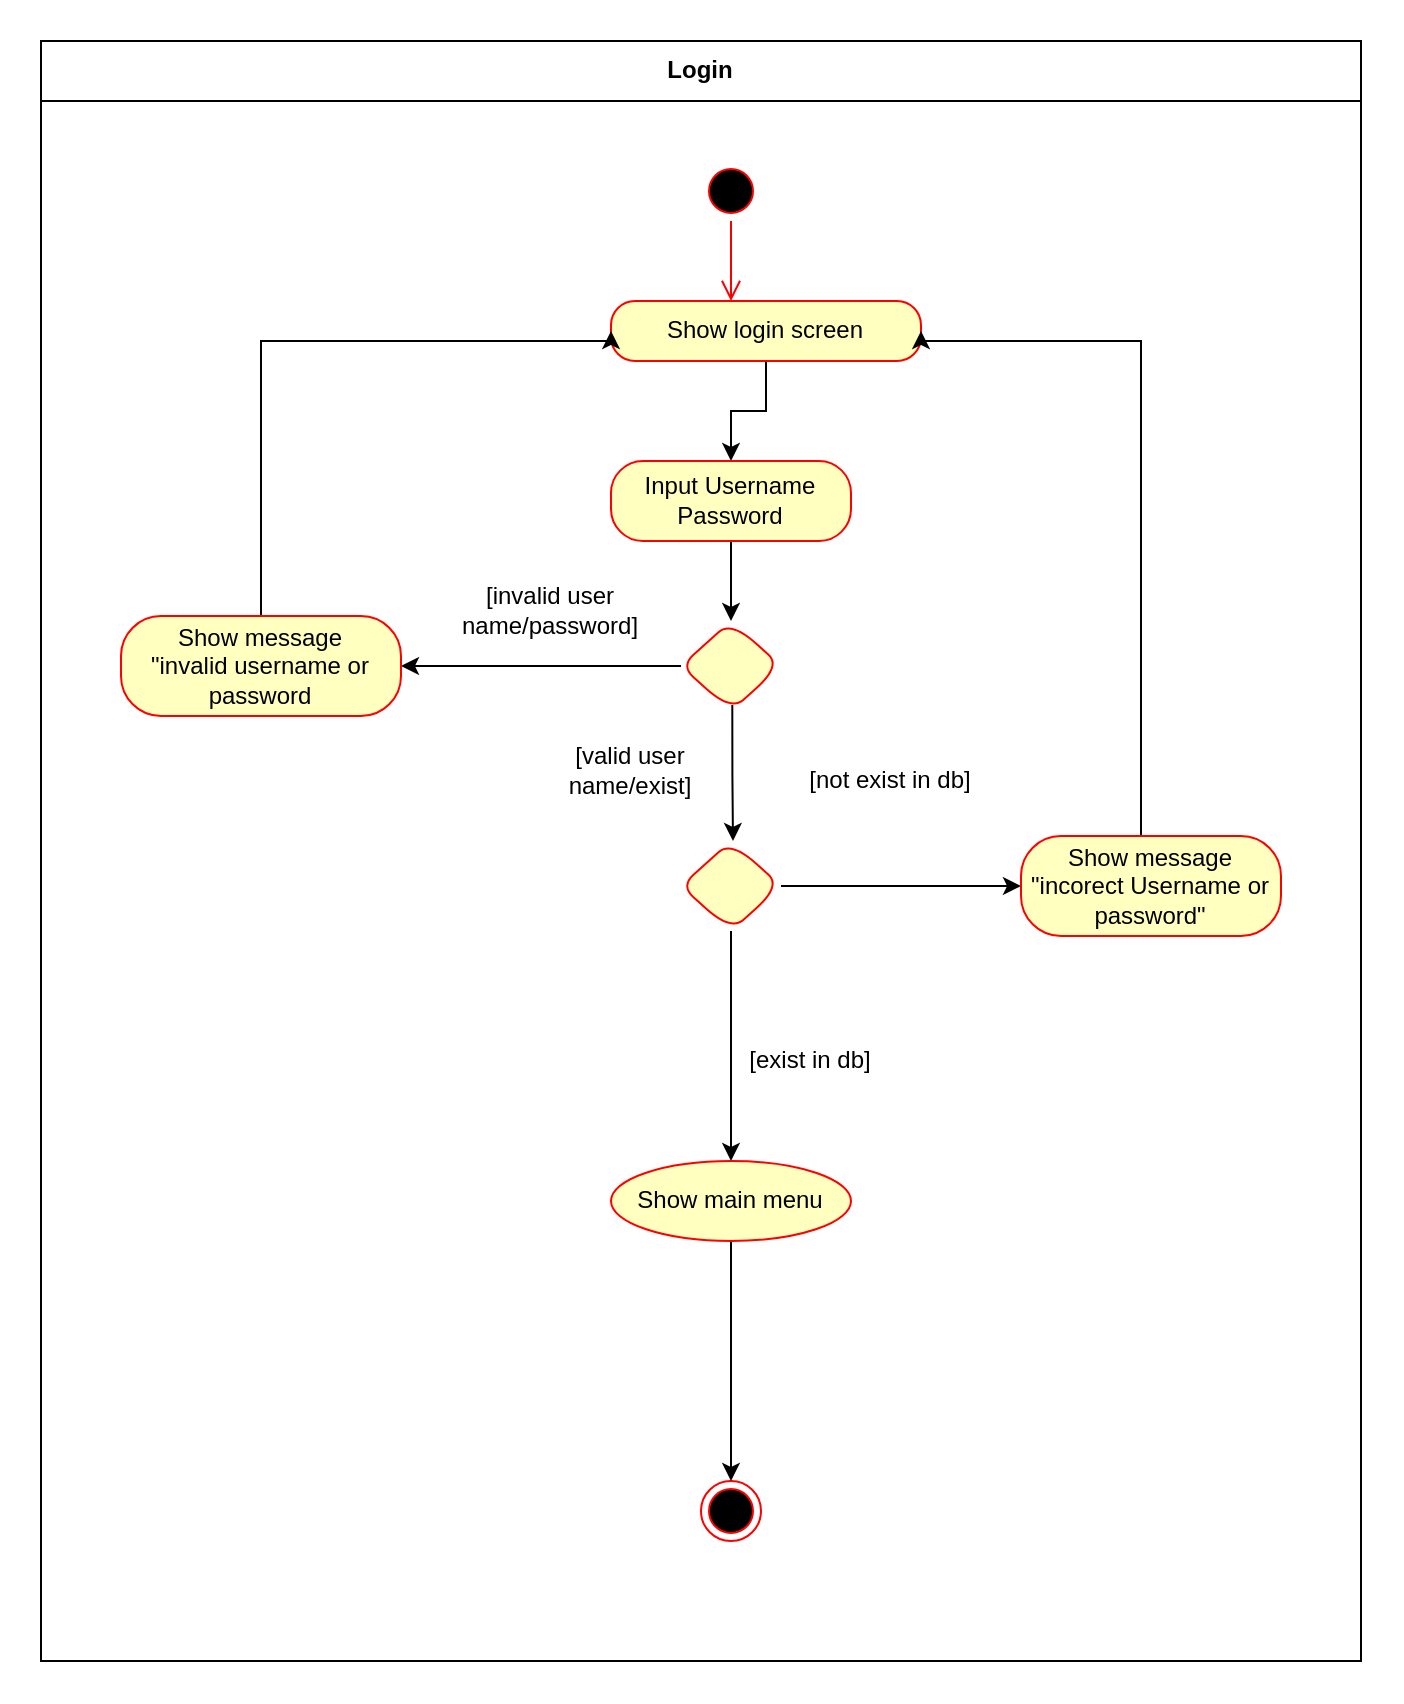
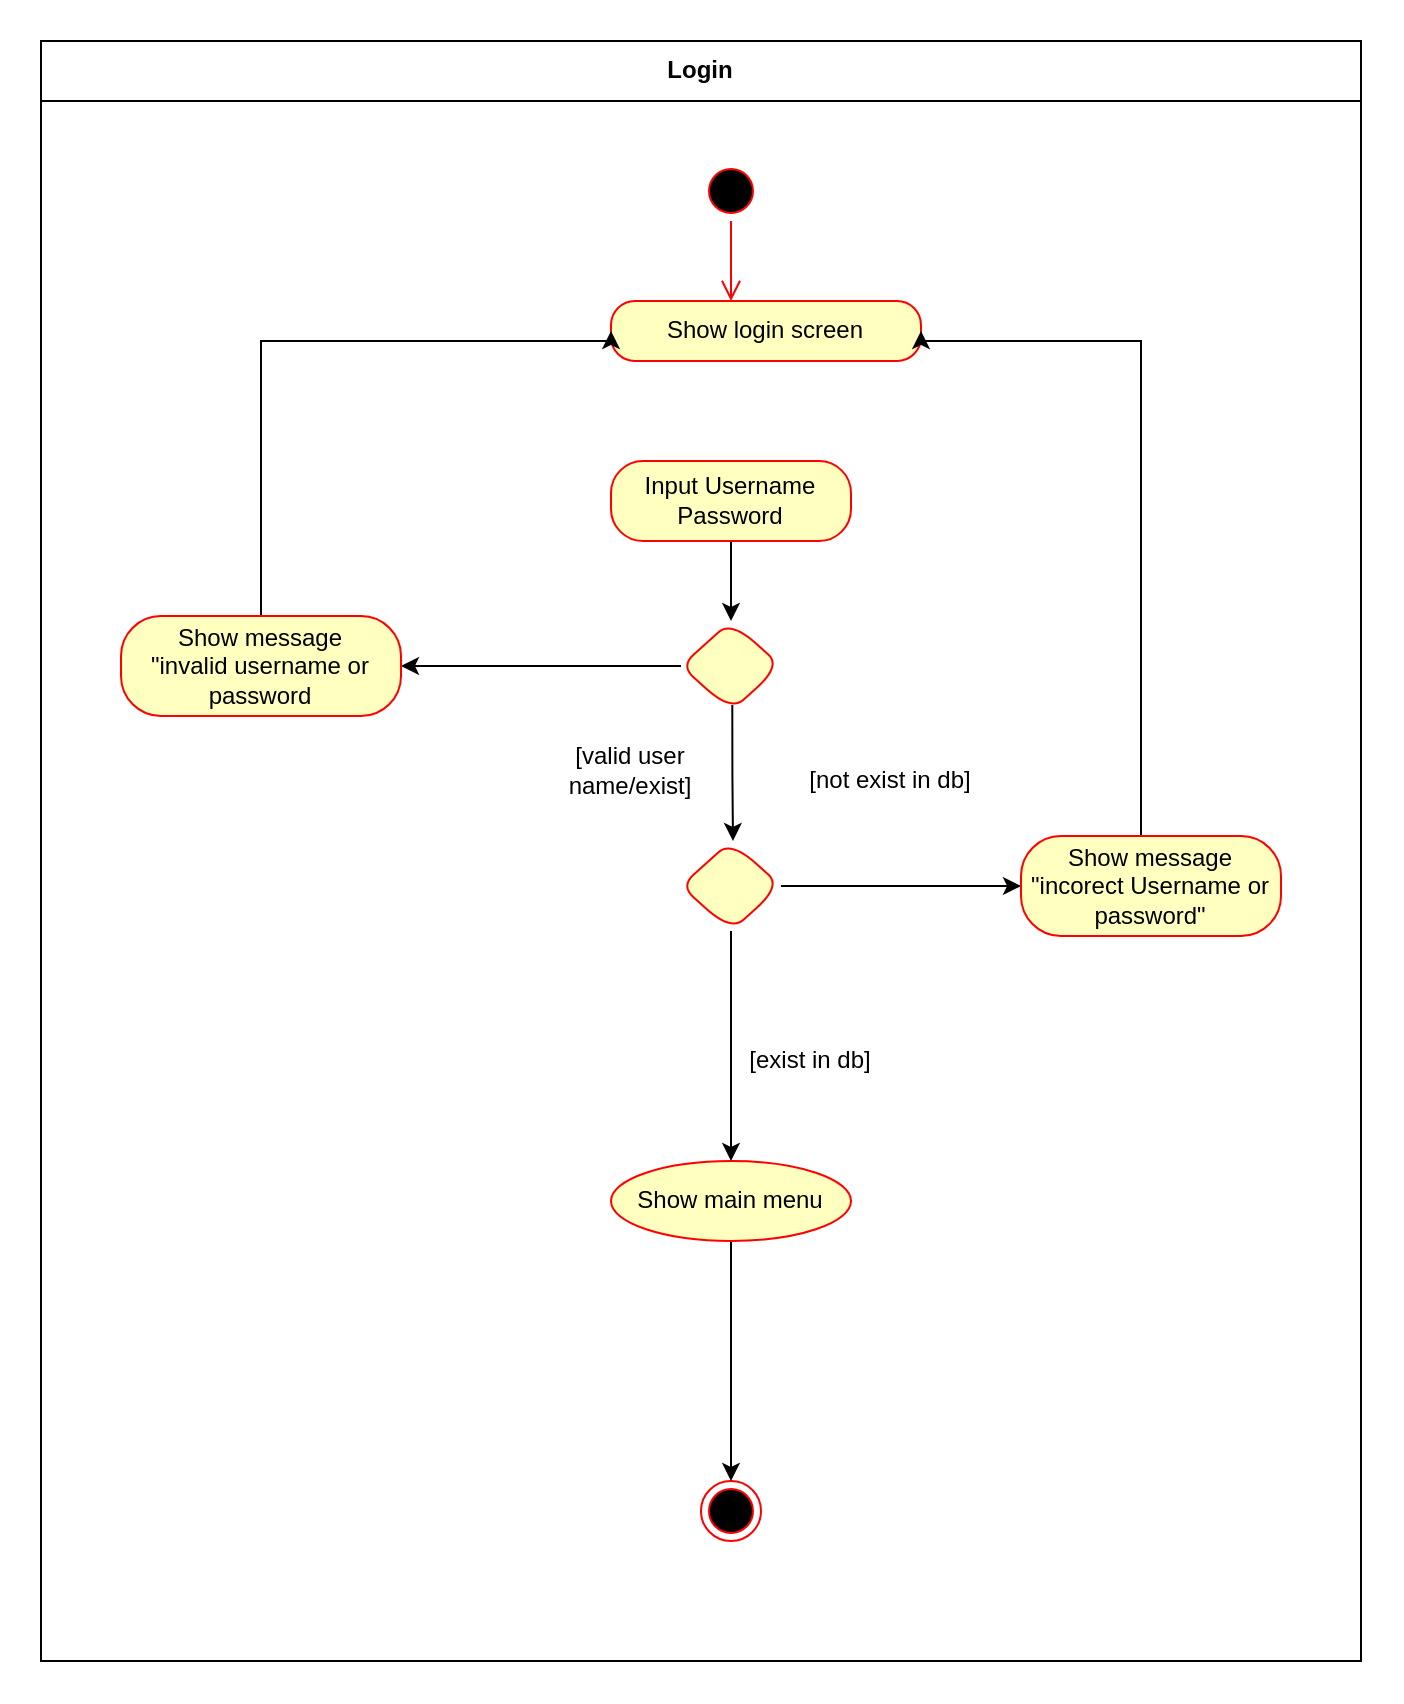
(755, 411) -> none
(551, 611) -> none
